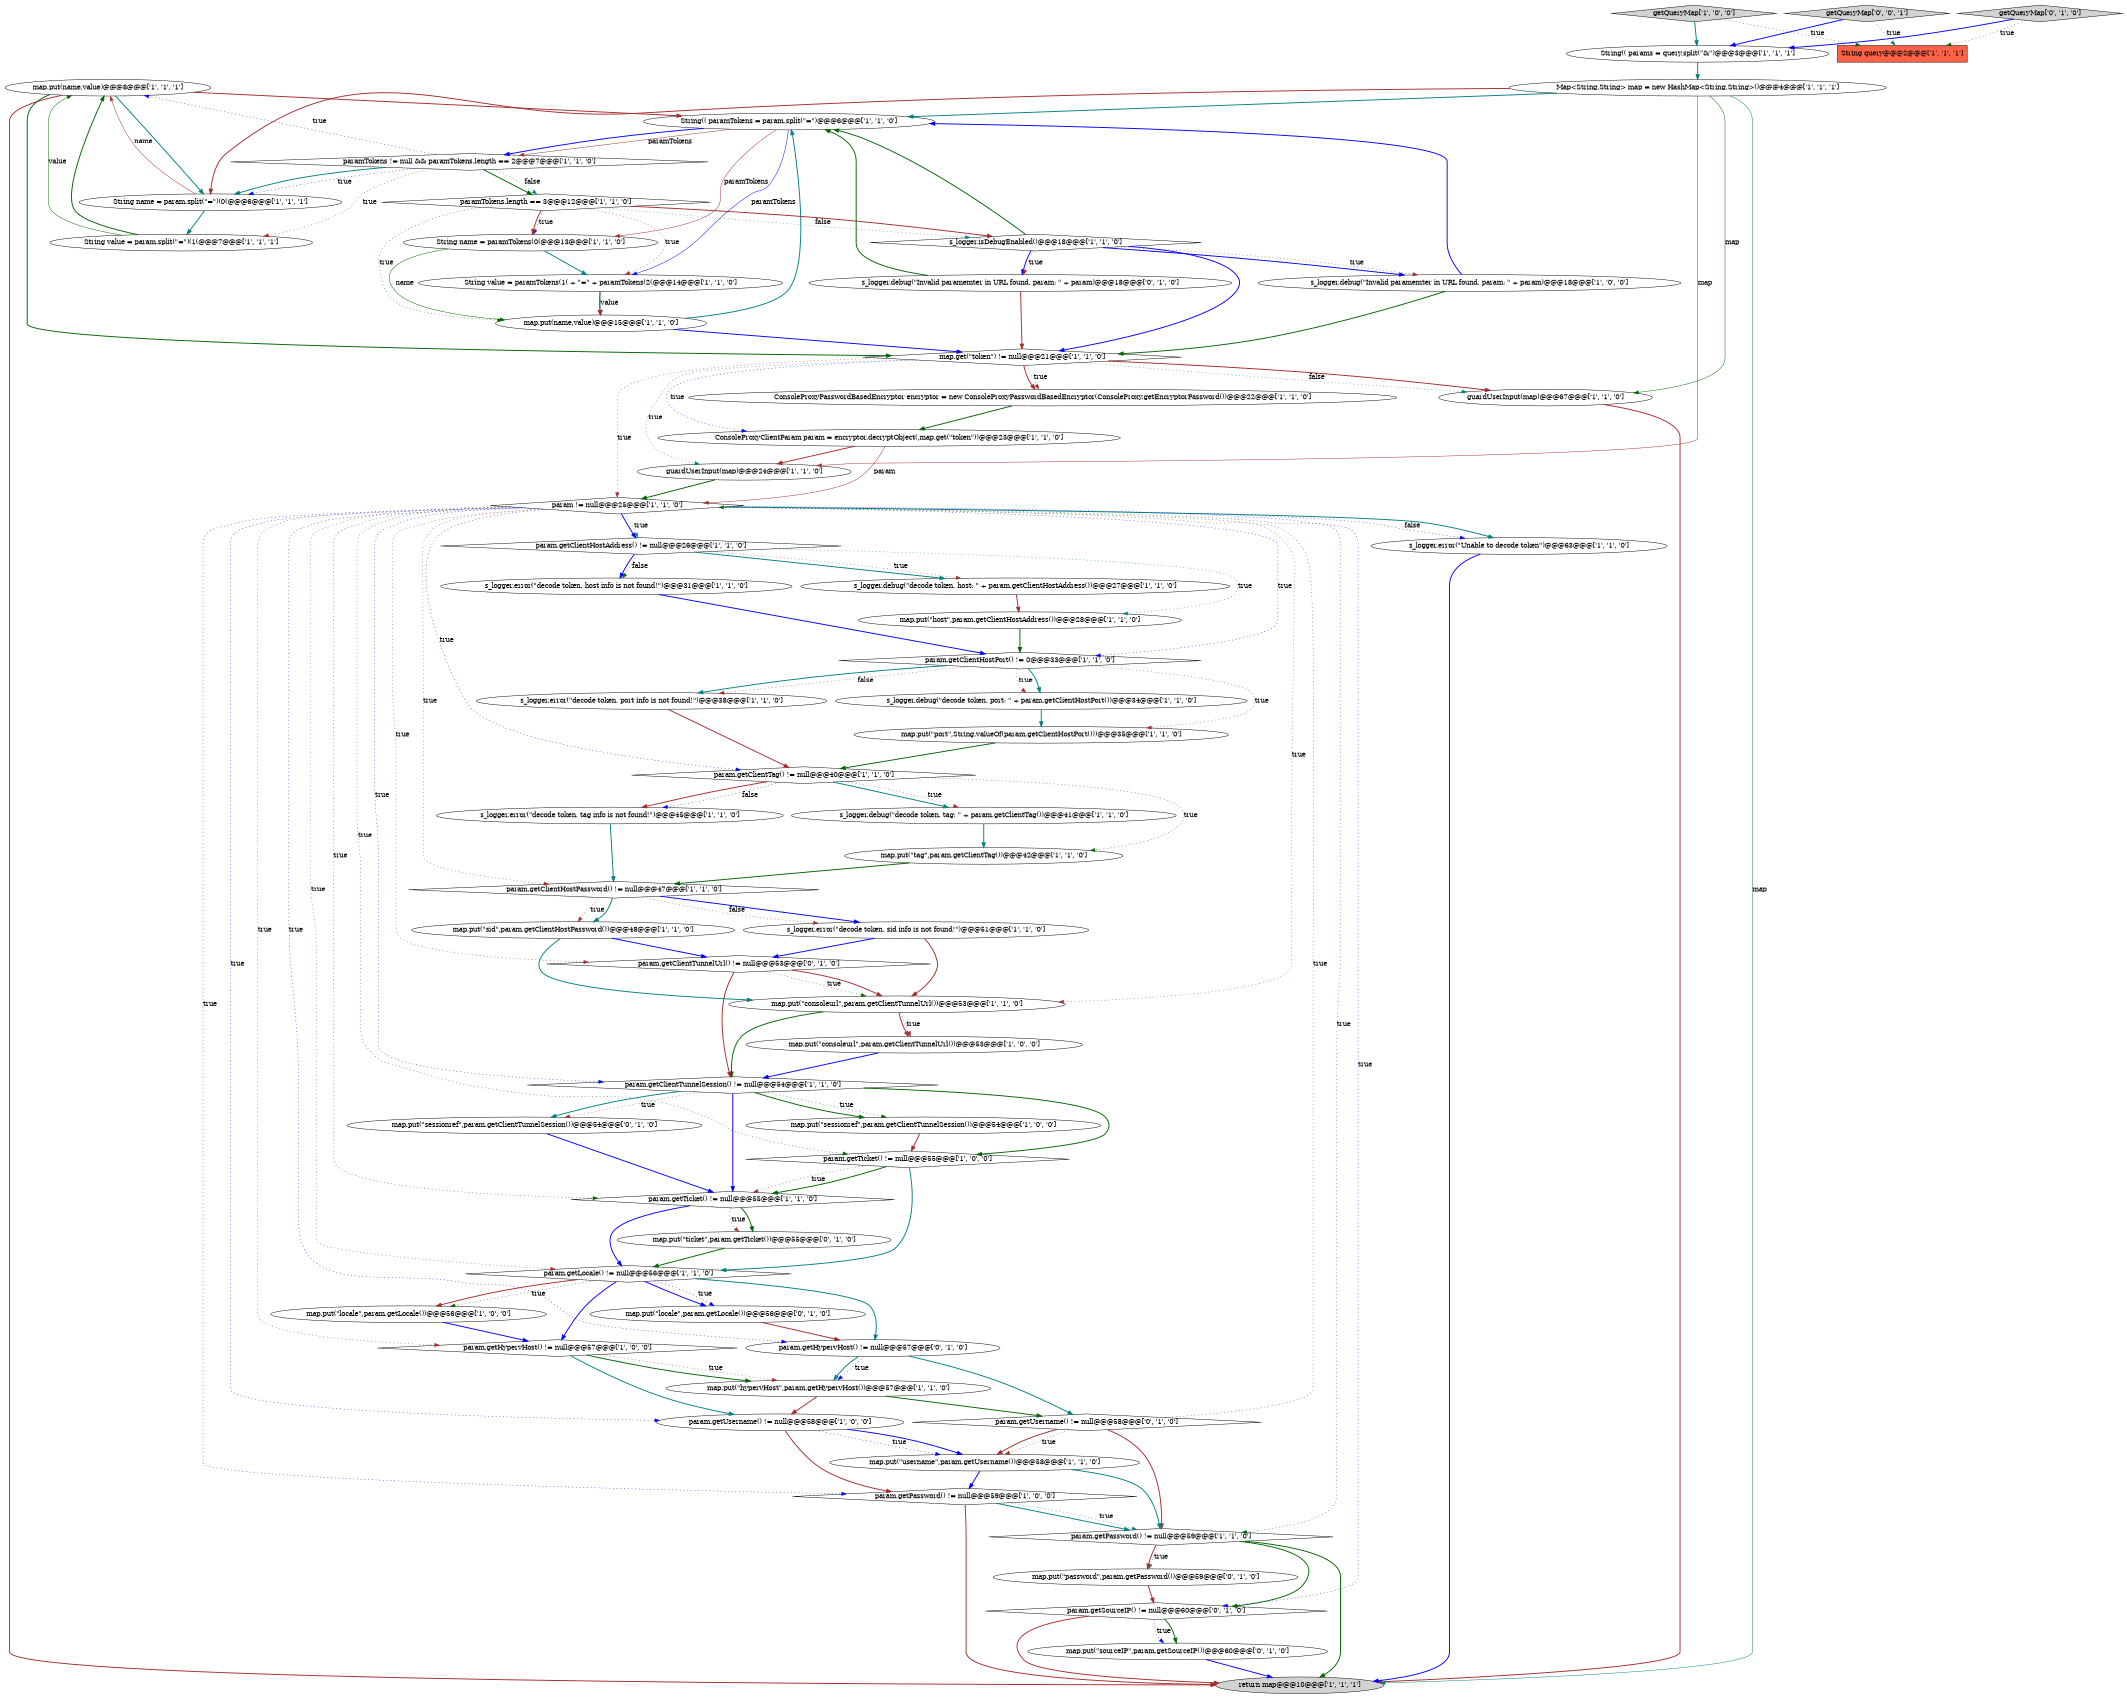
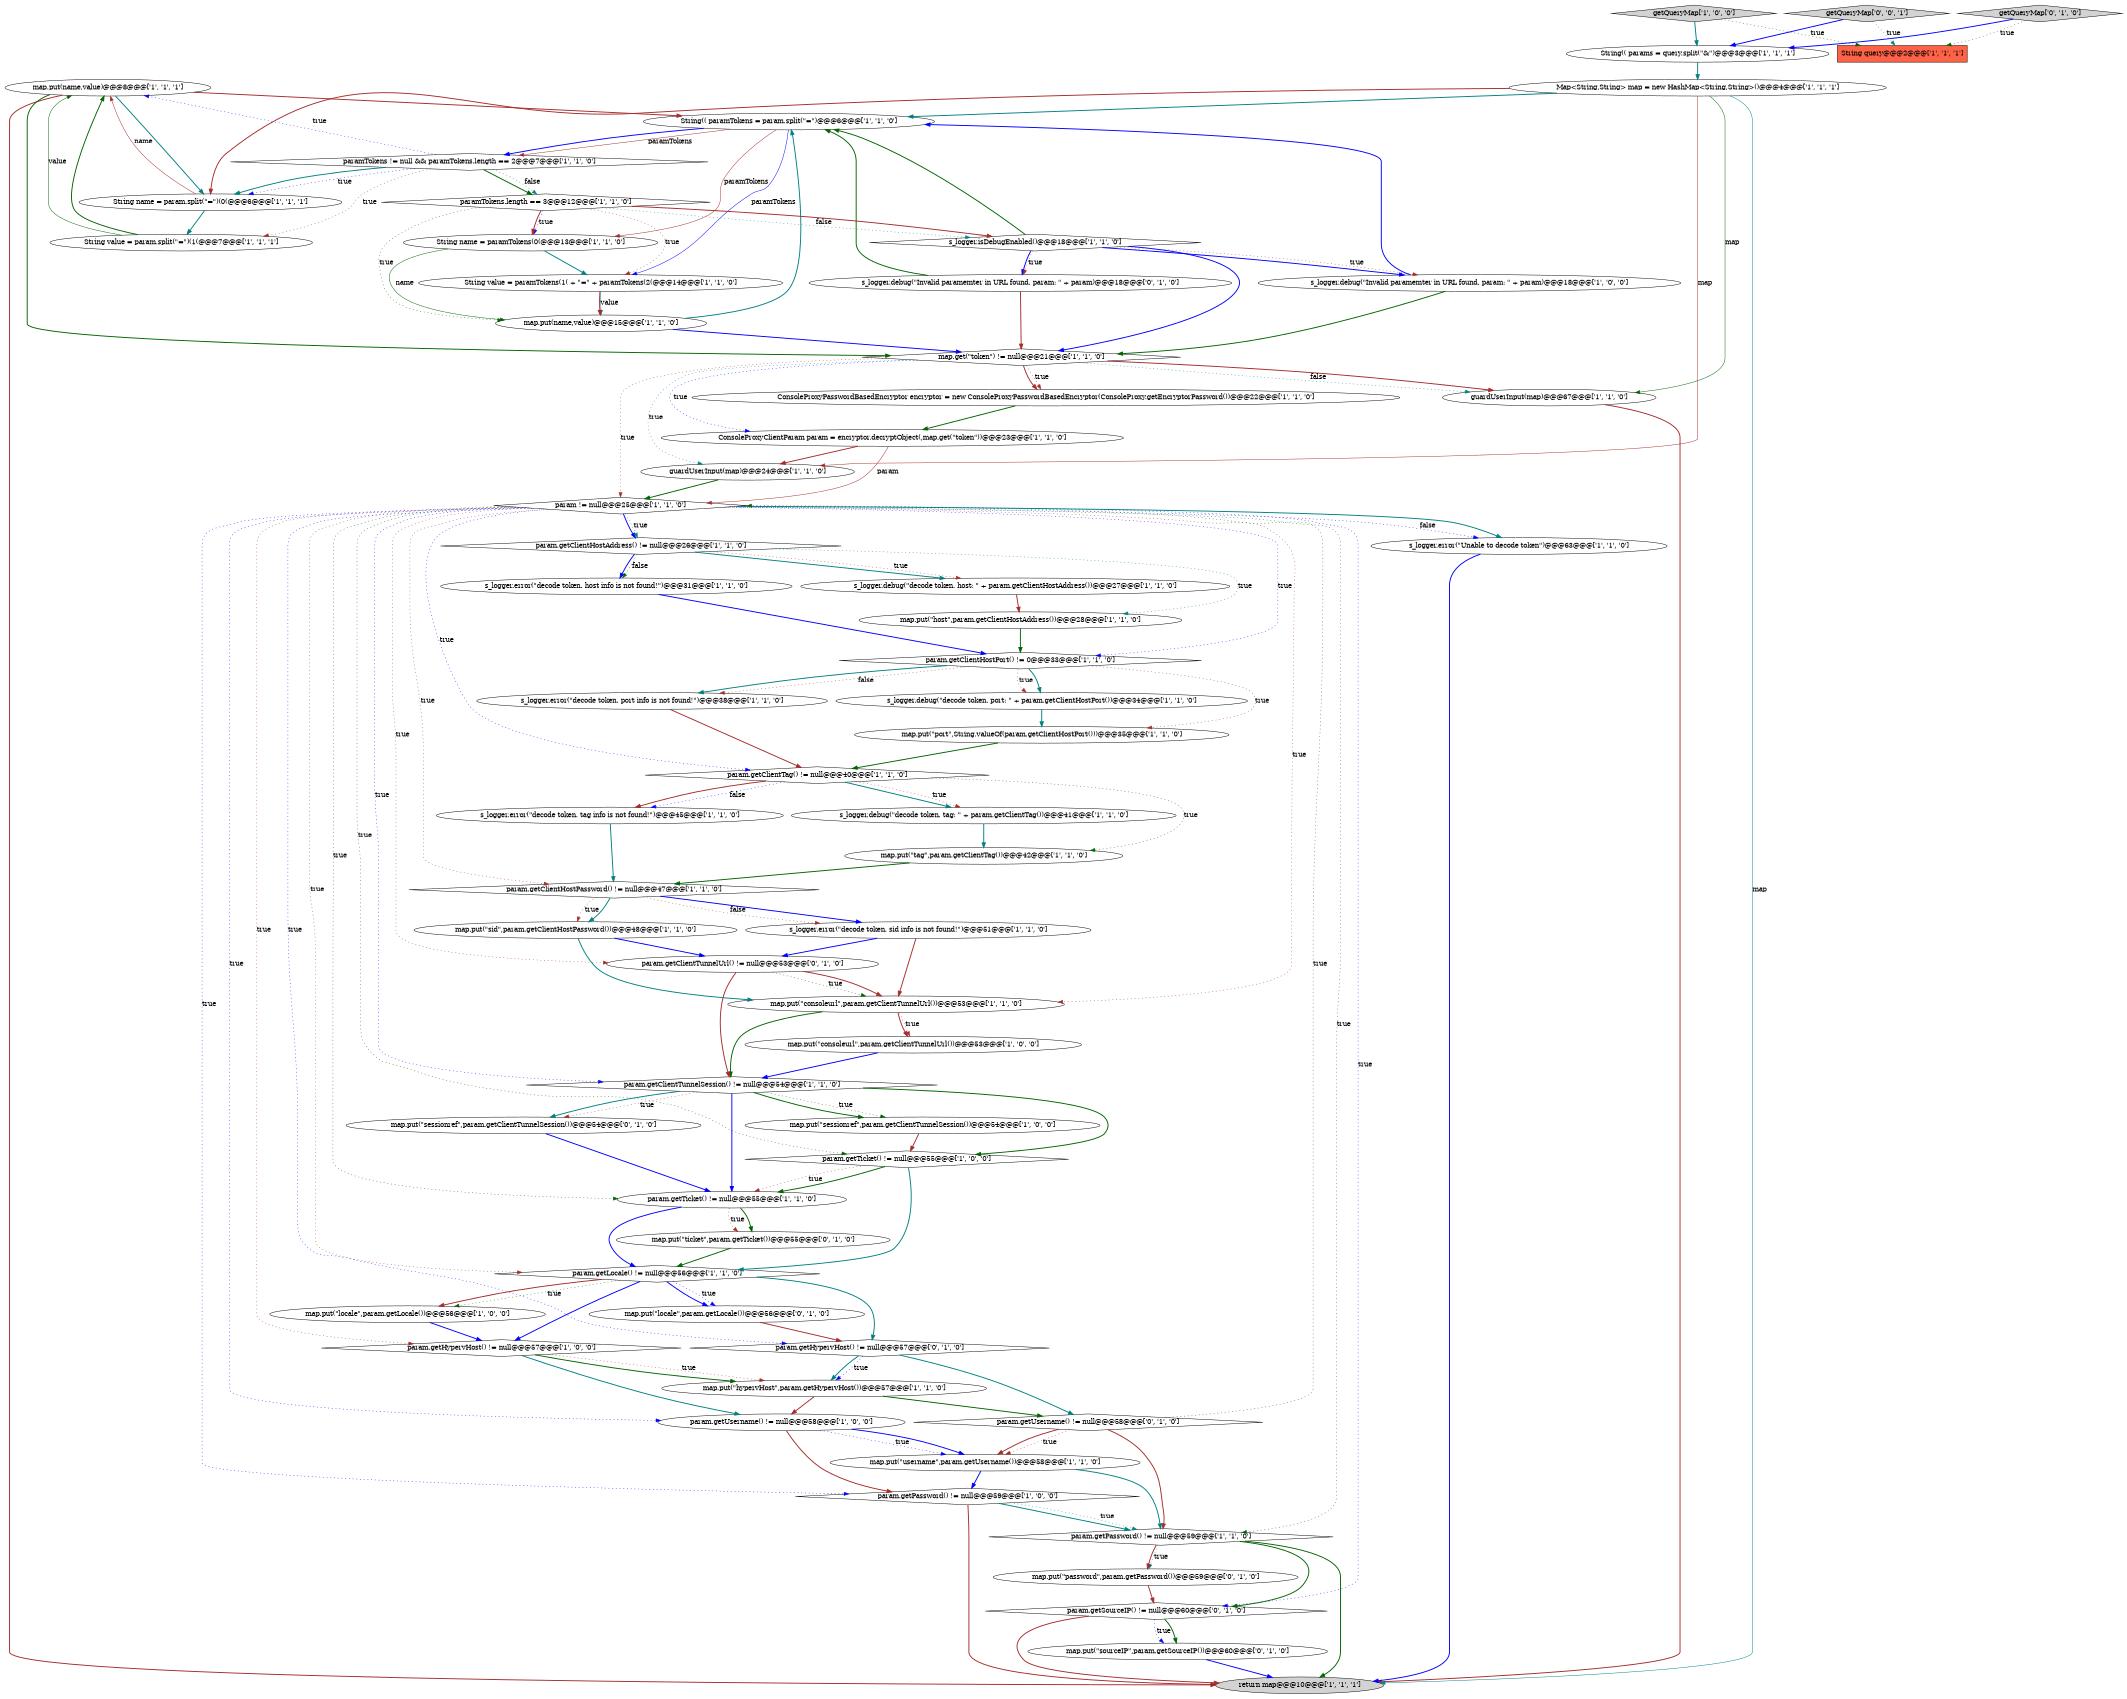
(739, 964) -> (743, 964)
(733, 1200) -> (732, 1200)
(873, 1348) -> (870, 1348)
